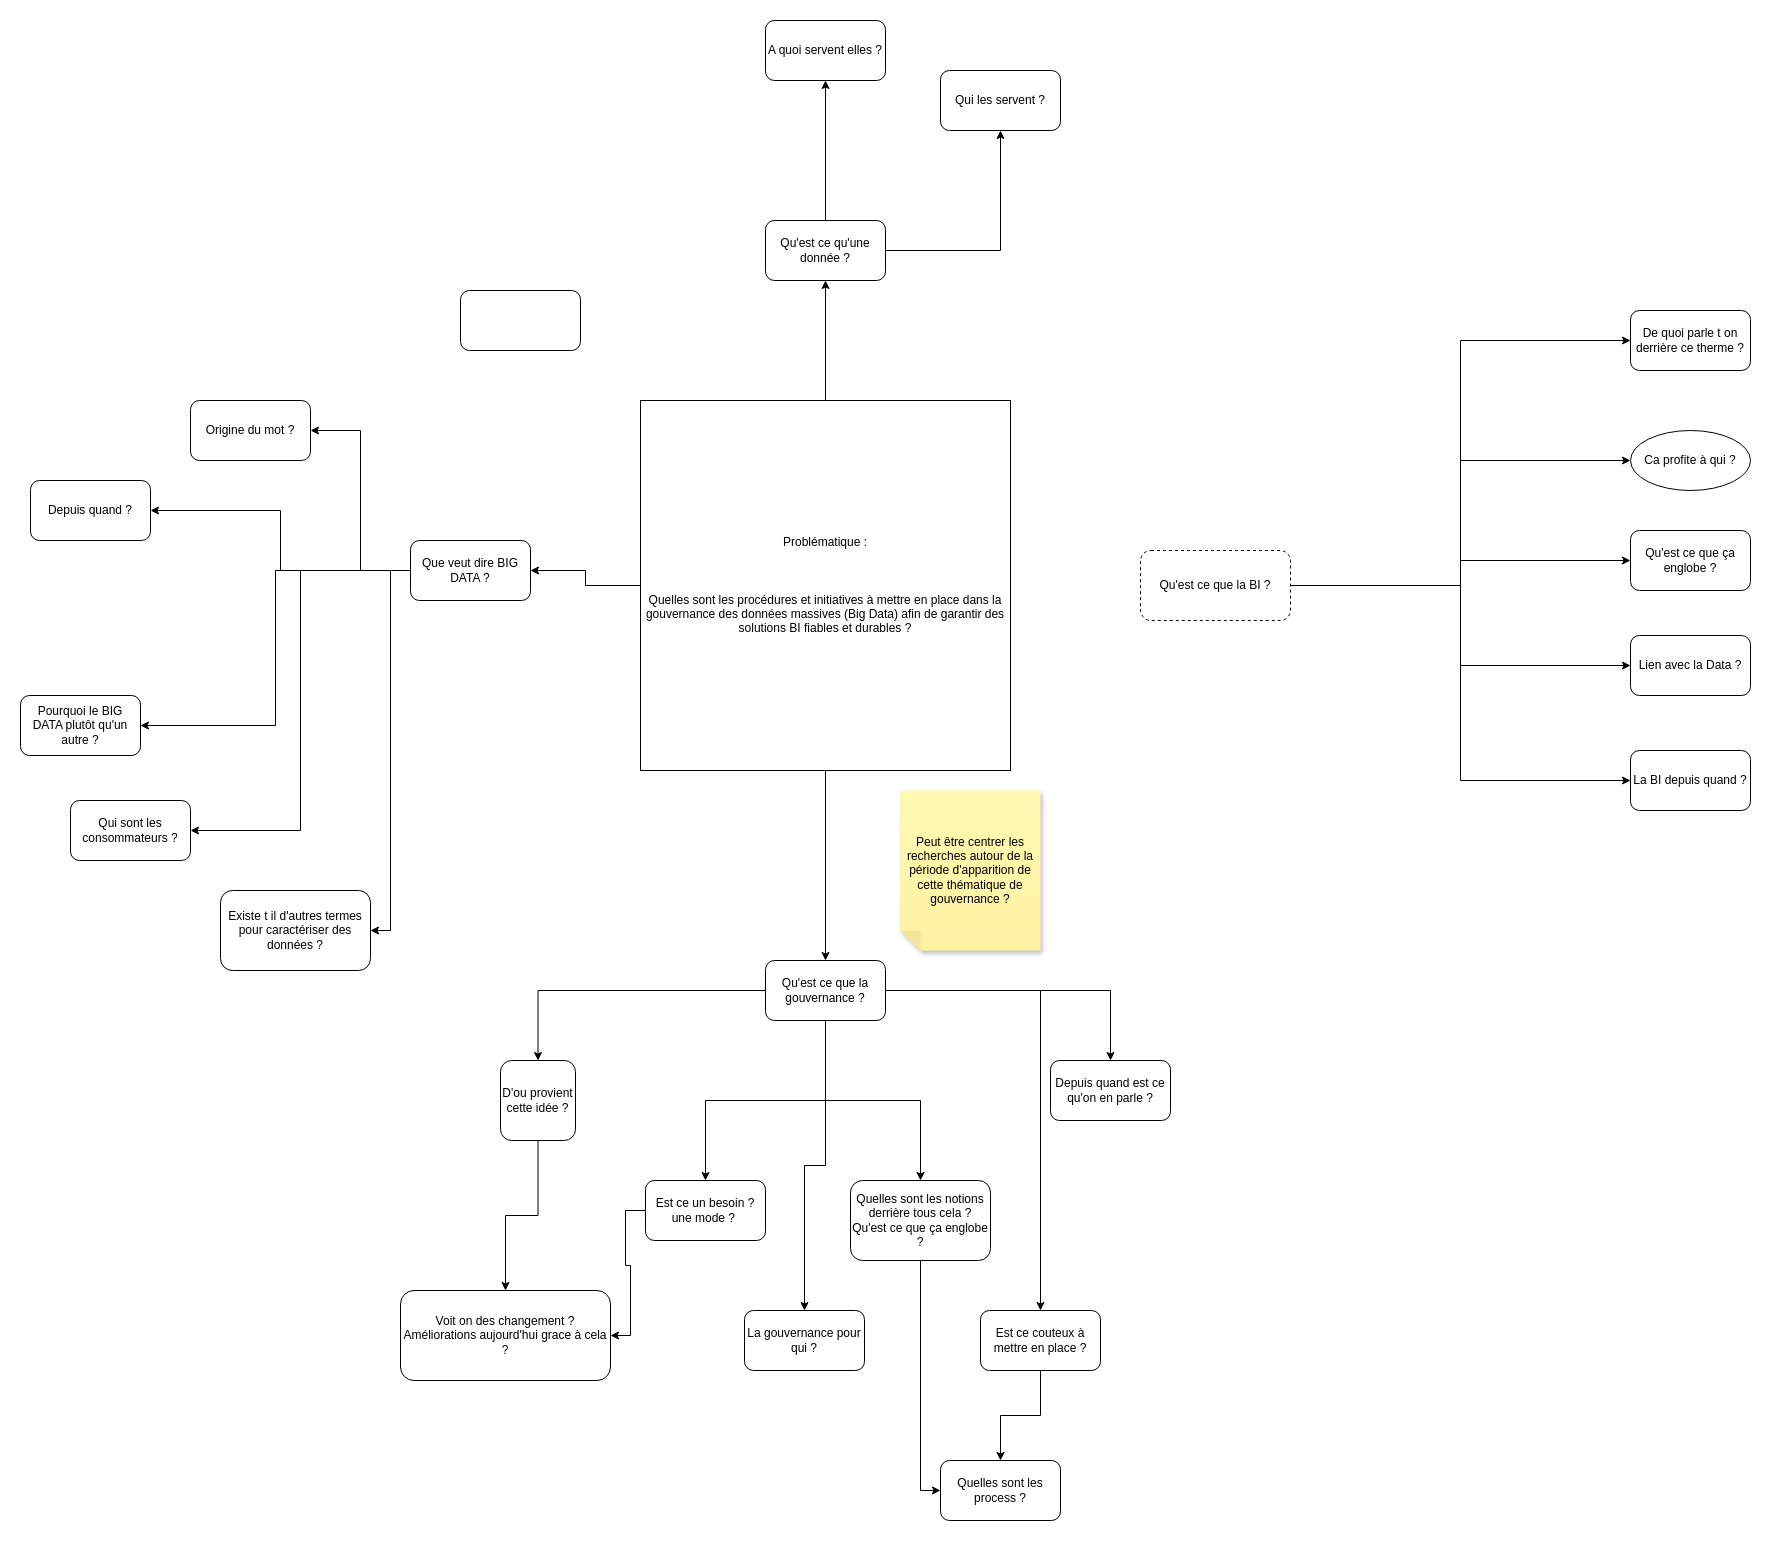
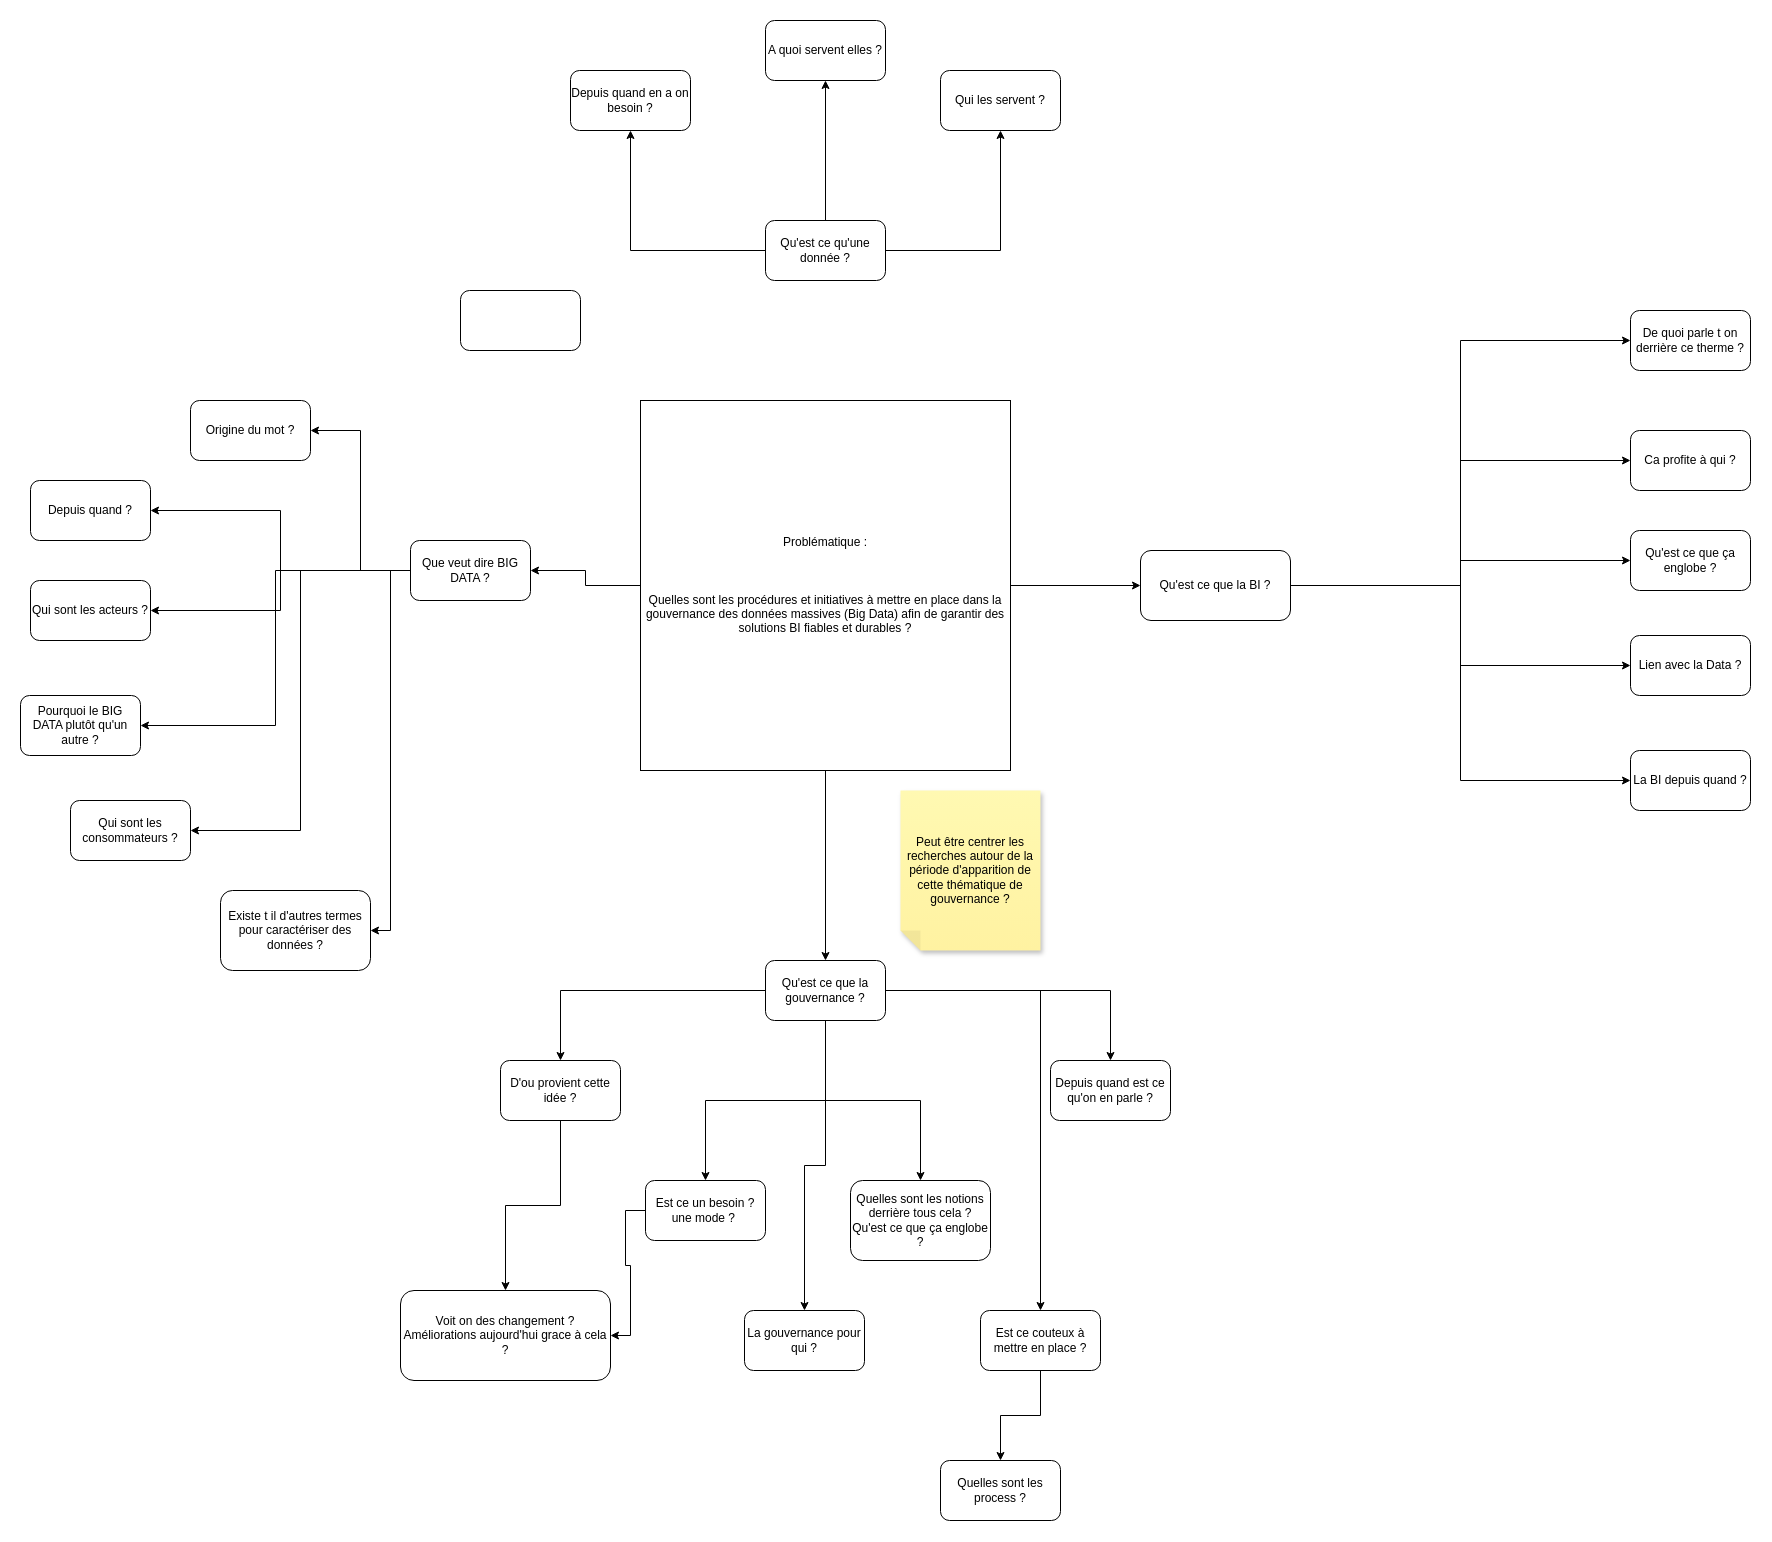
none -> (631, 101)
none -> (642, 251)
(826, 344) -> none
(1691, 461) -> (1691, 461)
none -> (1072, 586)
(1216, 586) -> (1216, 586)
none -> (91, 611)
none -> (238, 611)
(538, 1101) -> (561, 1091)
(921, 1382) -> none
